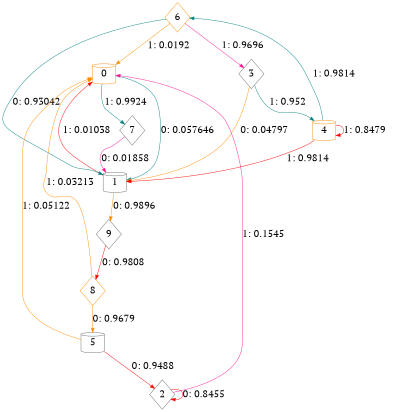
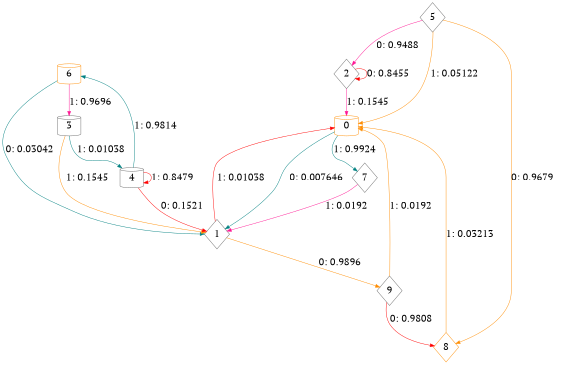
(178, 17) -> (69, 74)
(145, 43) -> (389, 197)
(251, 74) -> (69, 126)
(39, 102) -> (32, 149)
(293, 102) -> (104, 149)
(190, 130) -> (319, 178)
(267, 130) -> (91, 178)
(324, 130) -> (132, 178)
(128, 159) -> (350, 206)
(312, 159) -> (186, 206)
(115, 182) -> (217, 234)
(93, 317) -> (511, 174)
(93, 343) -> (433, 17)
(128, 369) -> (385, 35)
